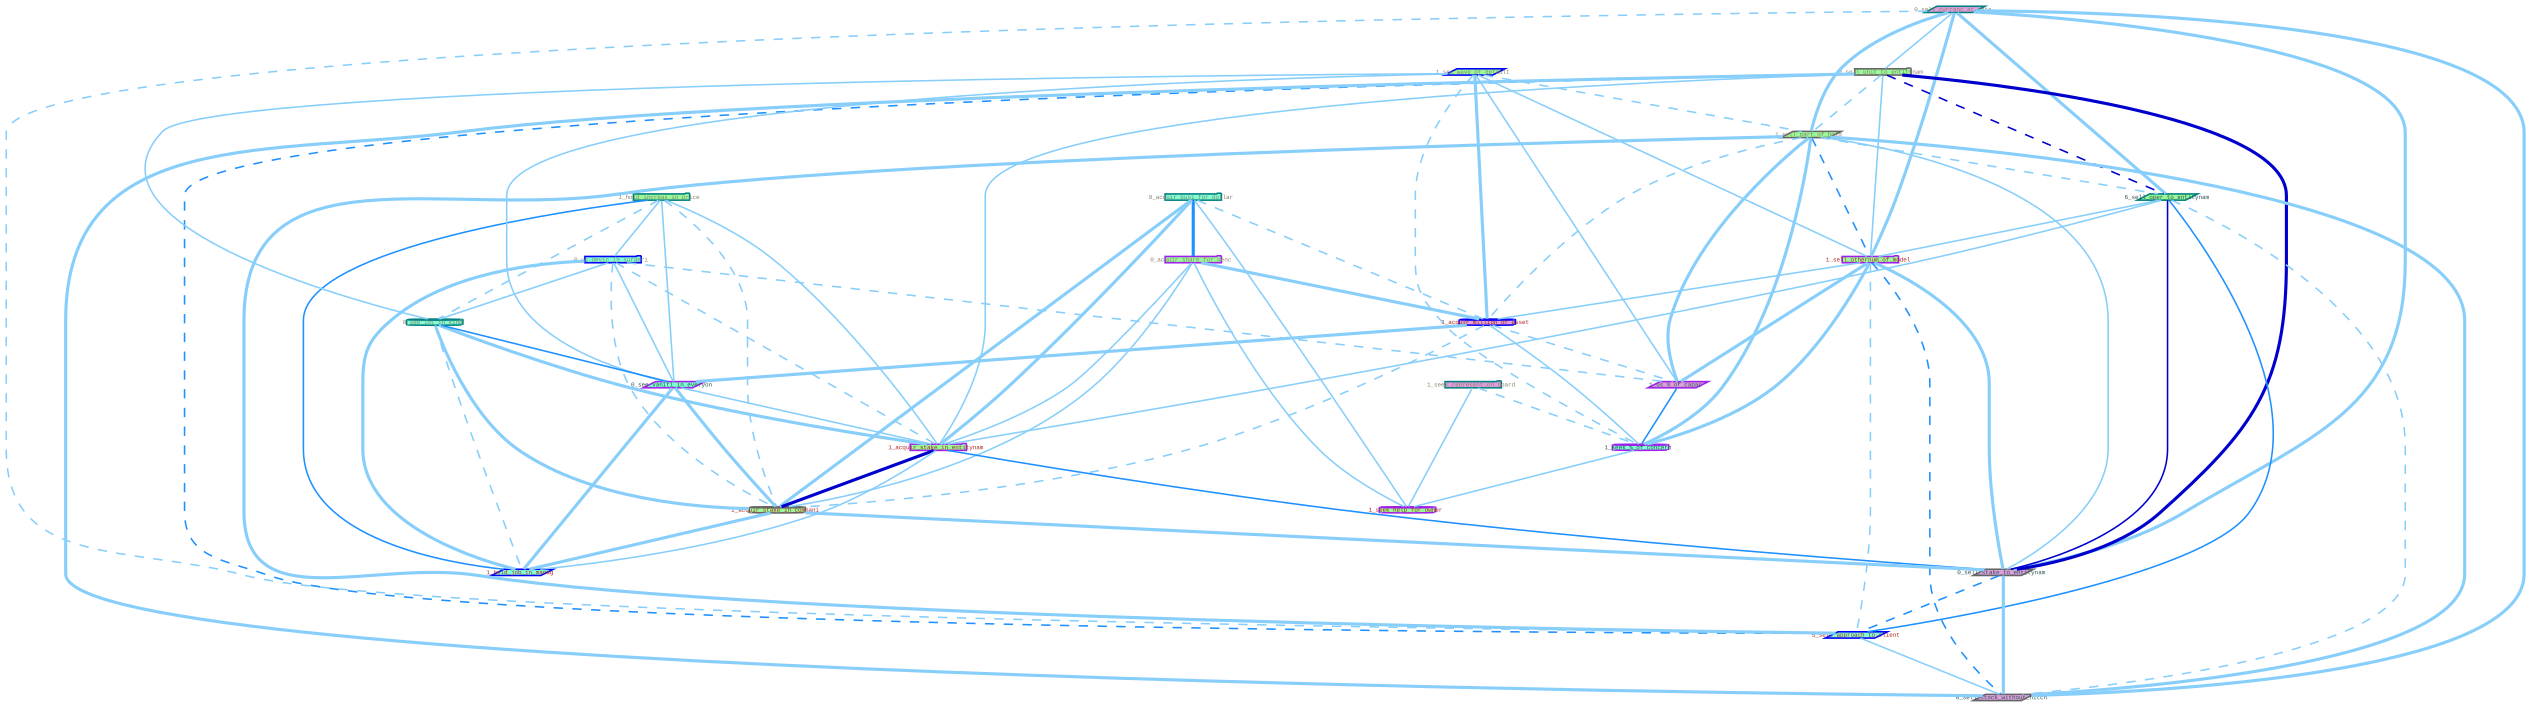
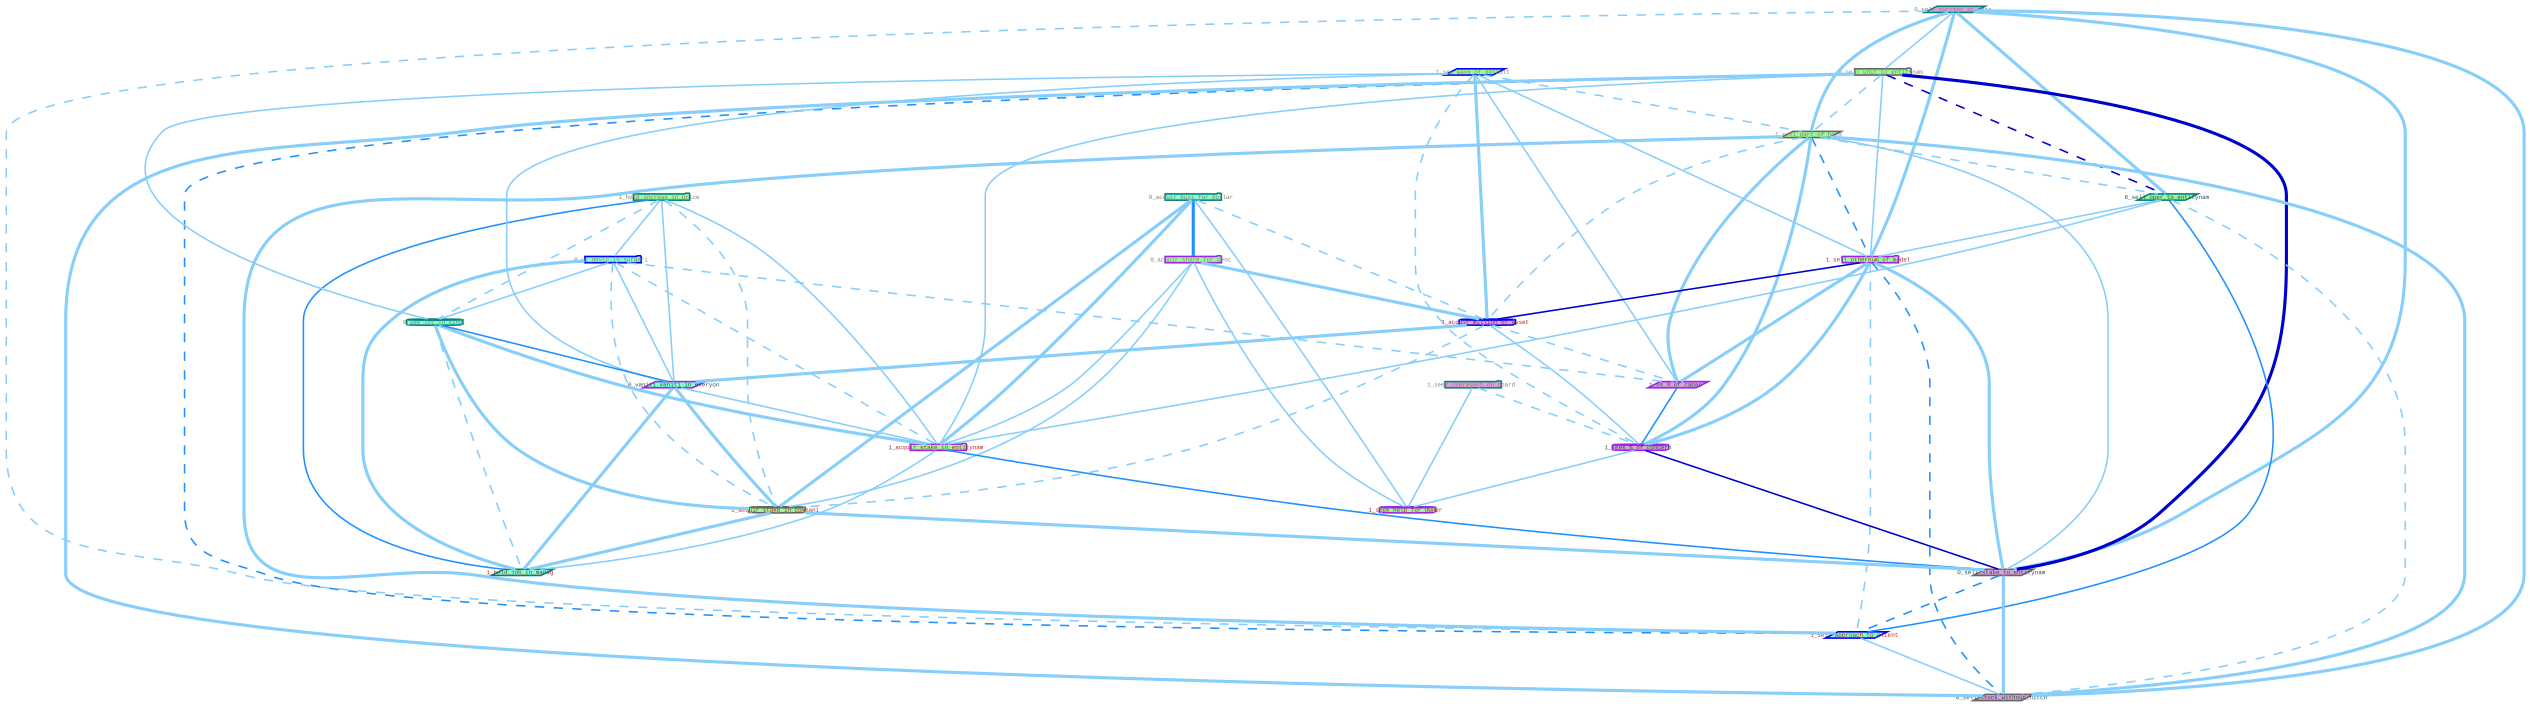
(1670, 292) -> (1670, 292)
(674, 385) -> (674, 385)
(2168, 430) -> (1822, 510)
(1641, 447) -> (1641, 447)
(858, 479) -> none
(522, 572) -> (522, 572)
(1856, 635) -> (1856, 635)
